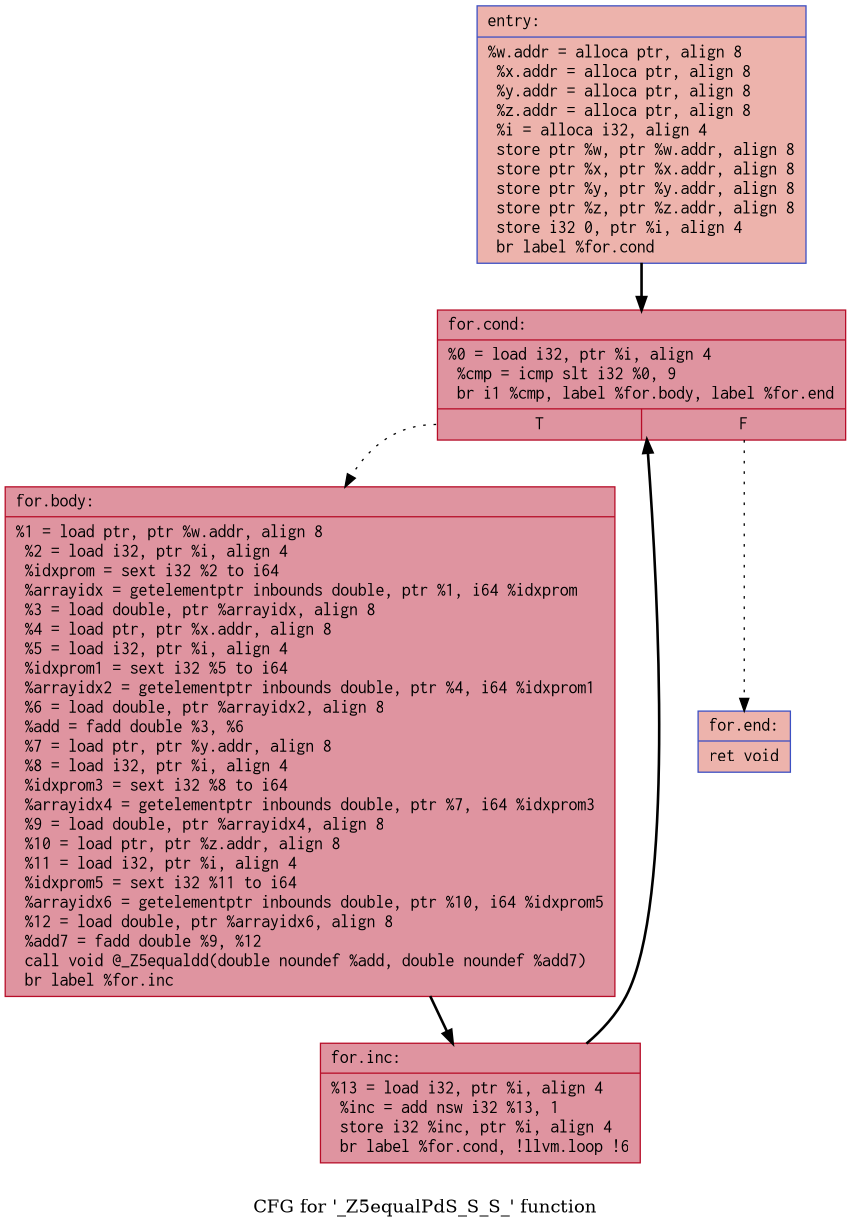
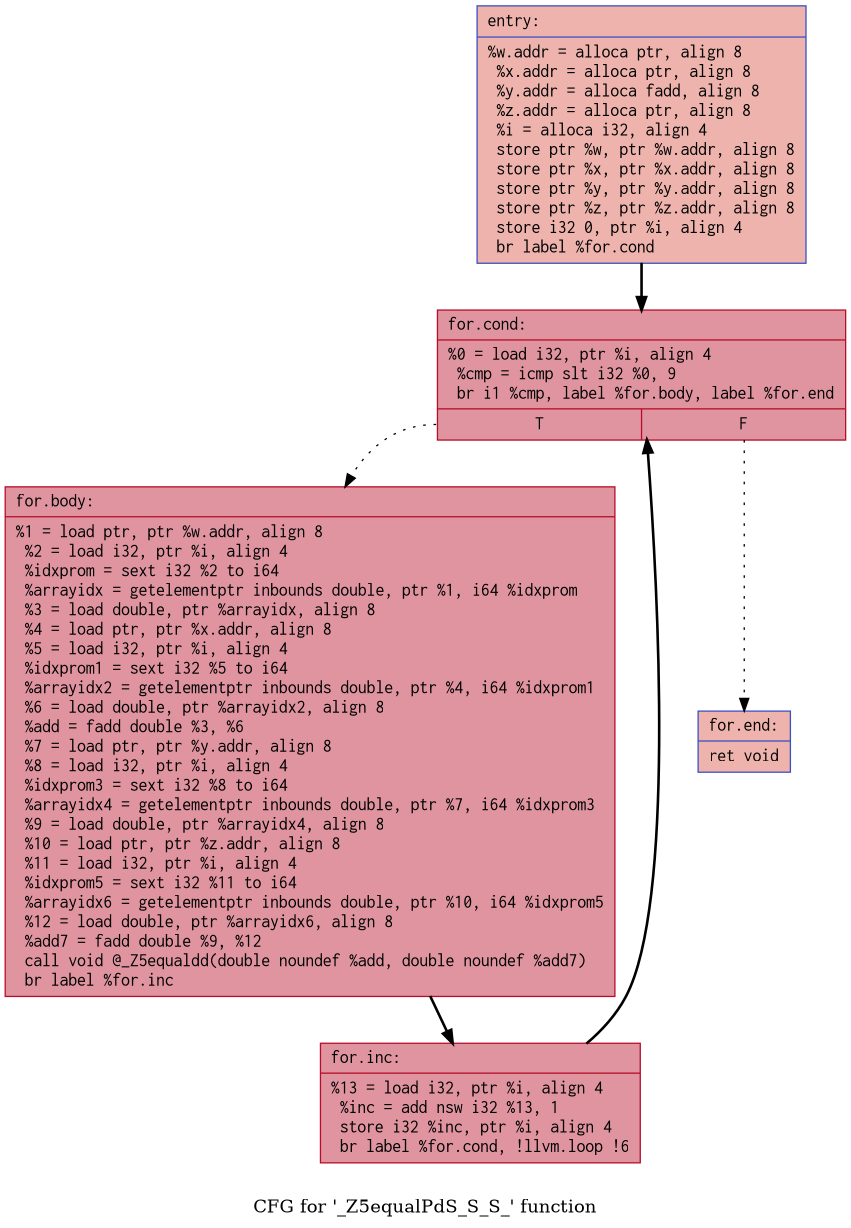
(619, 91) -> (624, 91)
